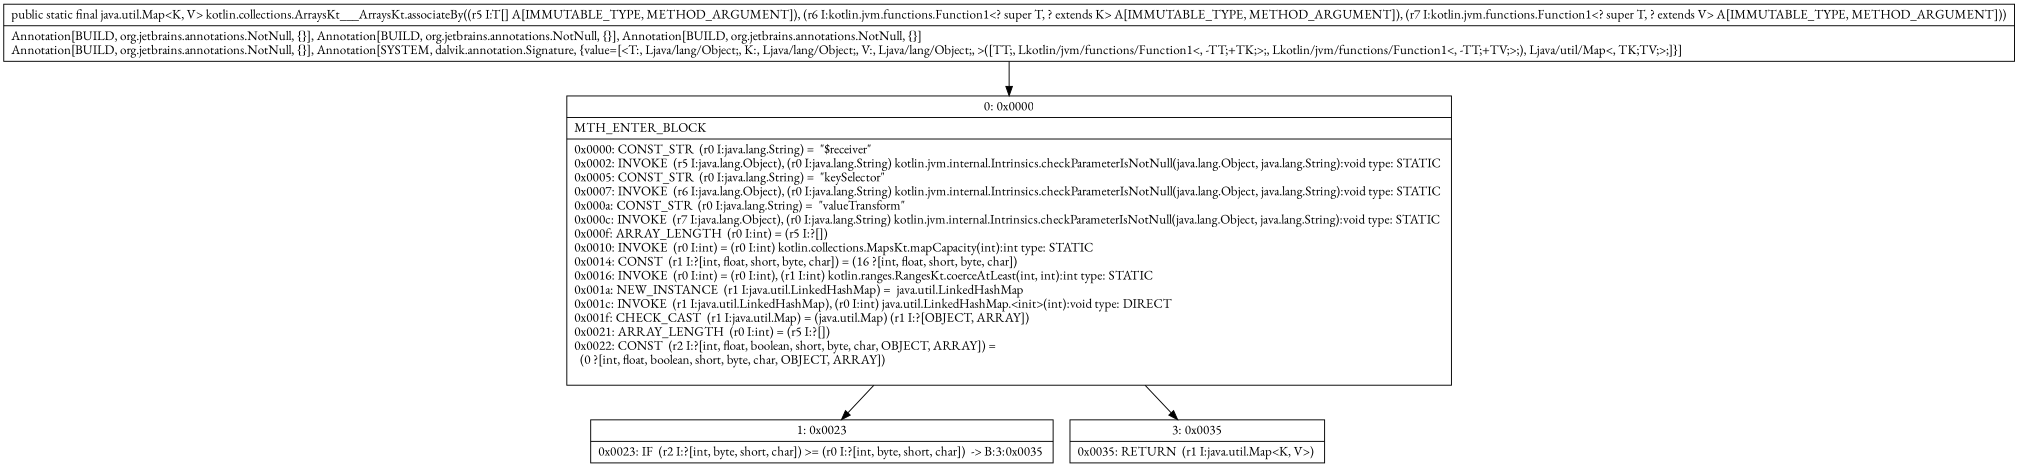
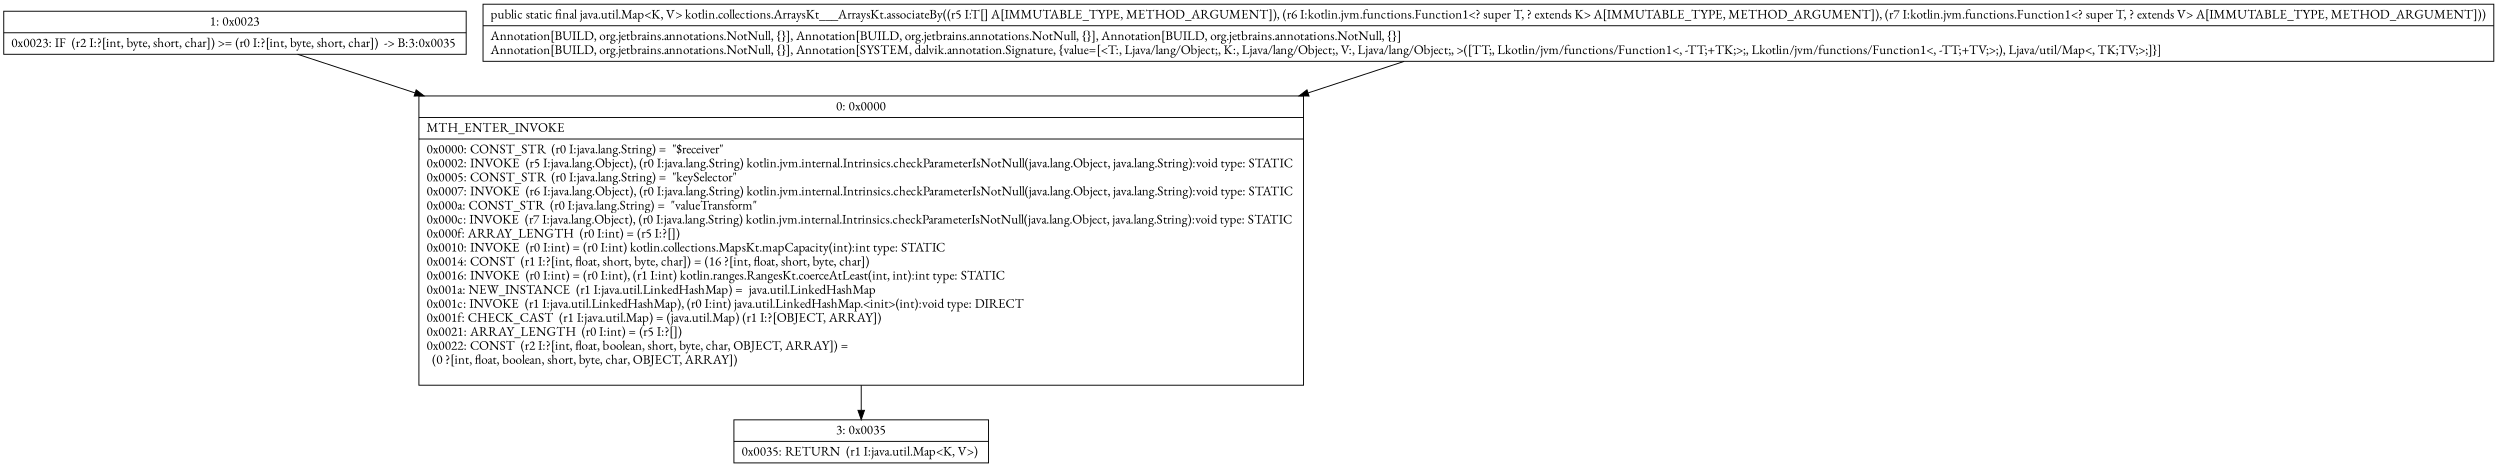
(641, 128) -> (496, 128)
(861, 399) -> (356, 74)
